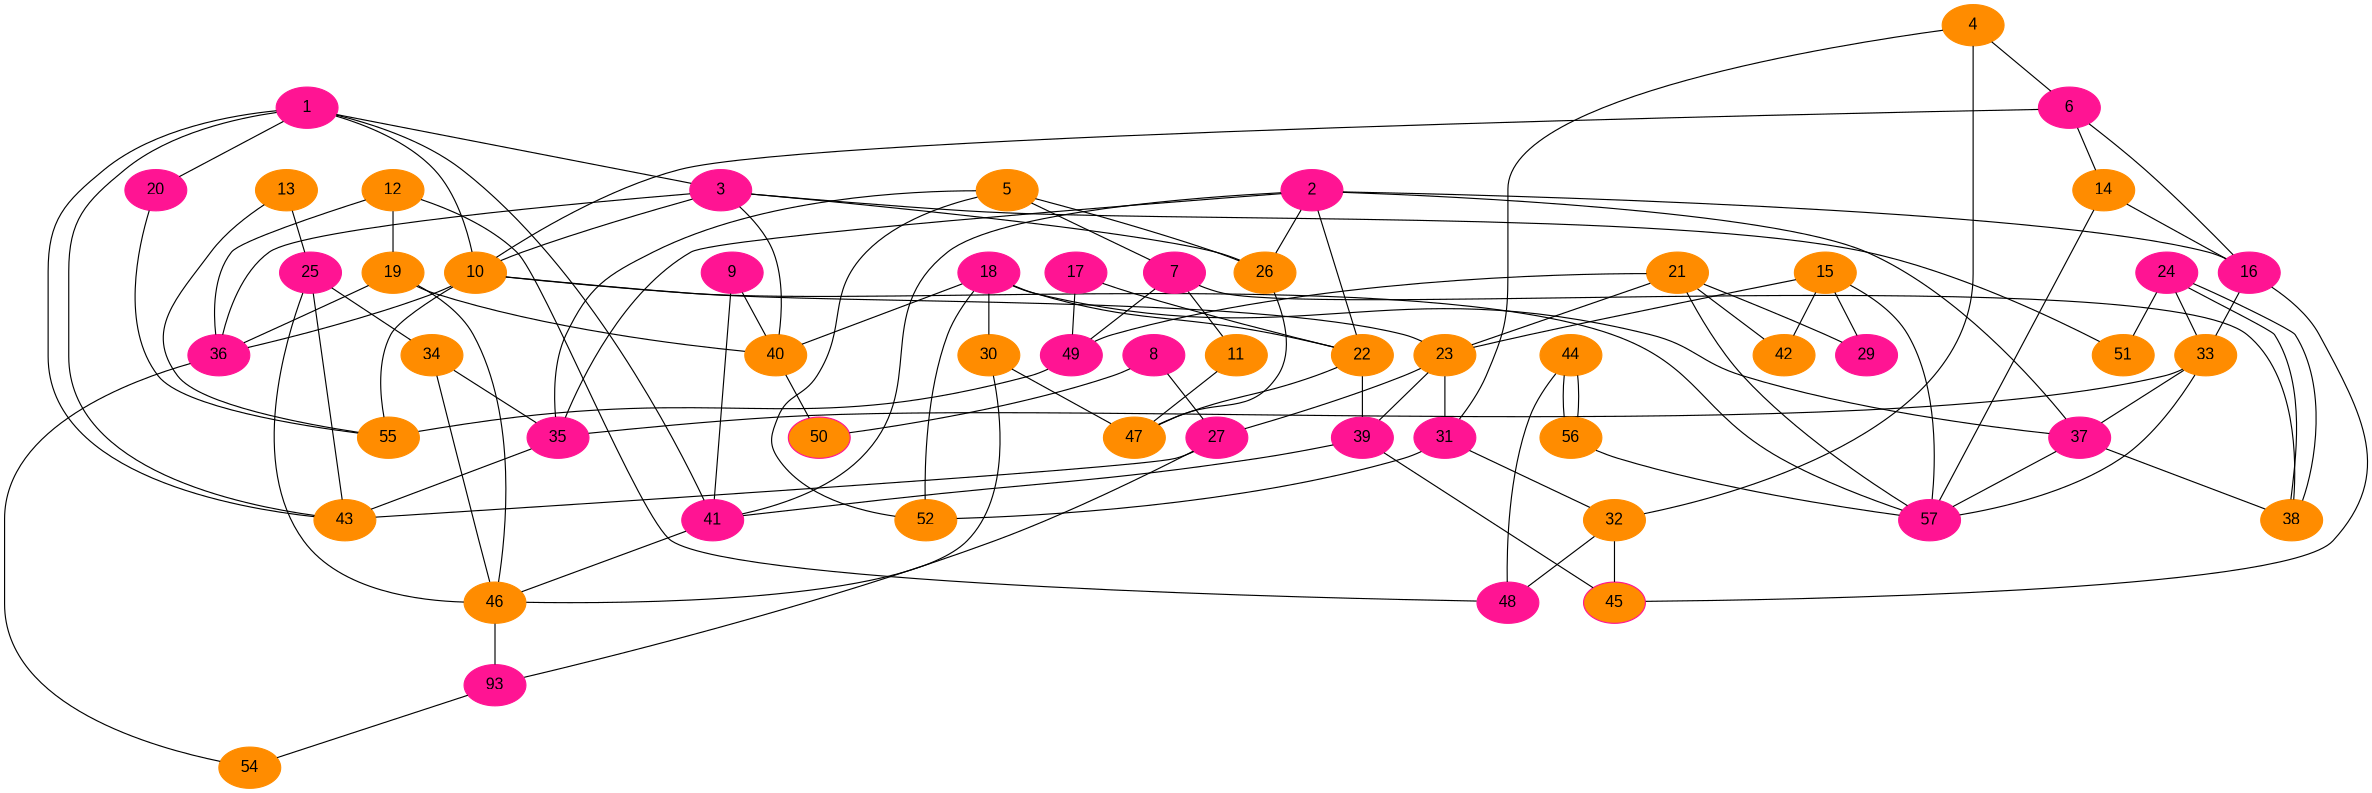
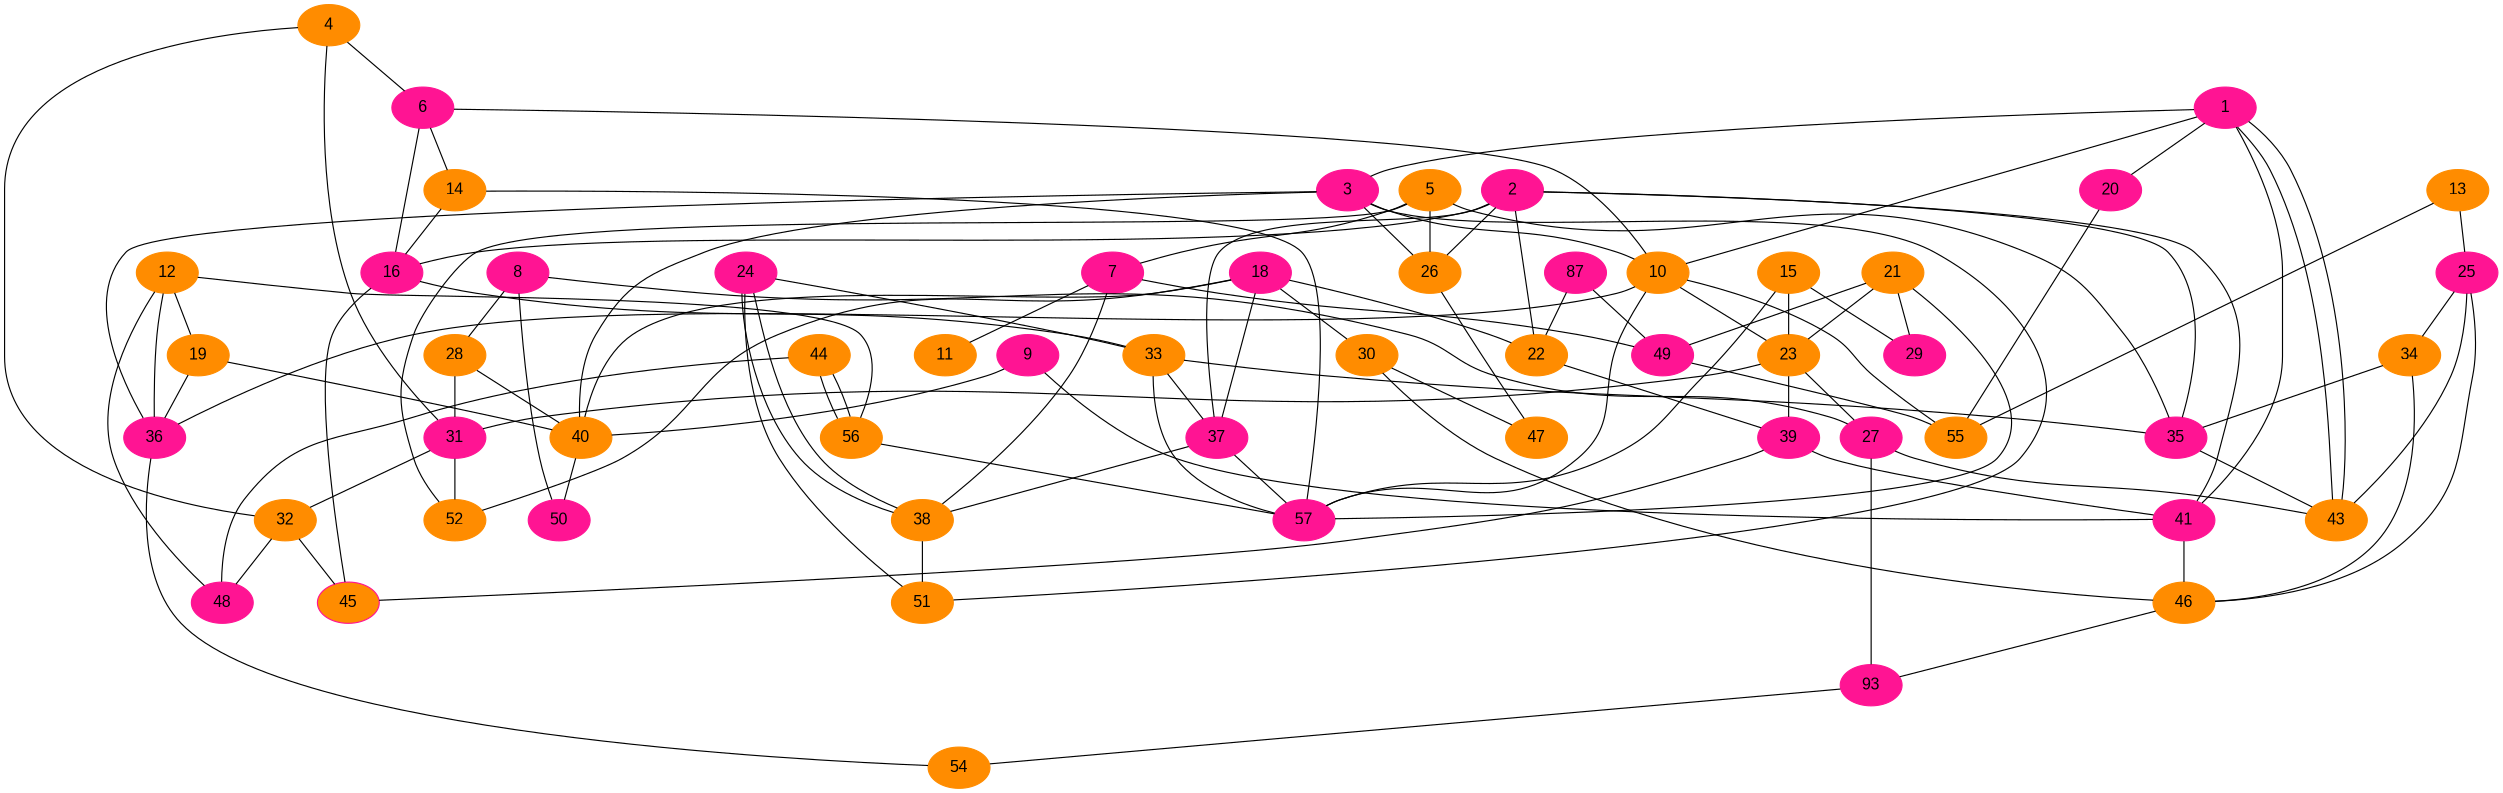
(1076, 273) -> (1576, 273)
none -> (593, 300)
none -> (455, 355)
(1784, 355) -> none
(1280, 387) -> none
(1192, 391) -> none
(499, 411) -> none
(819, 438) -> (559, 520)
none -> (922, 562)
